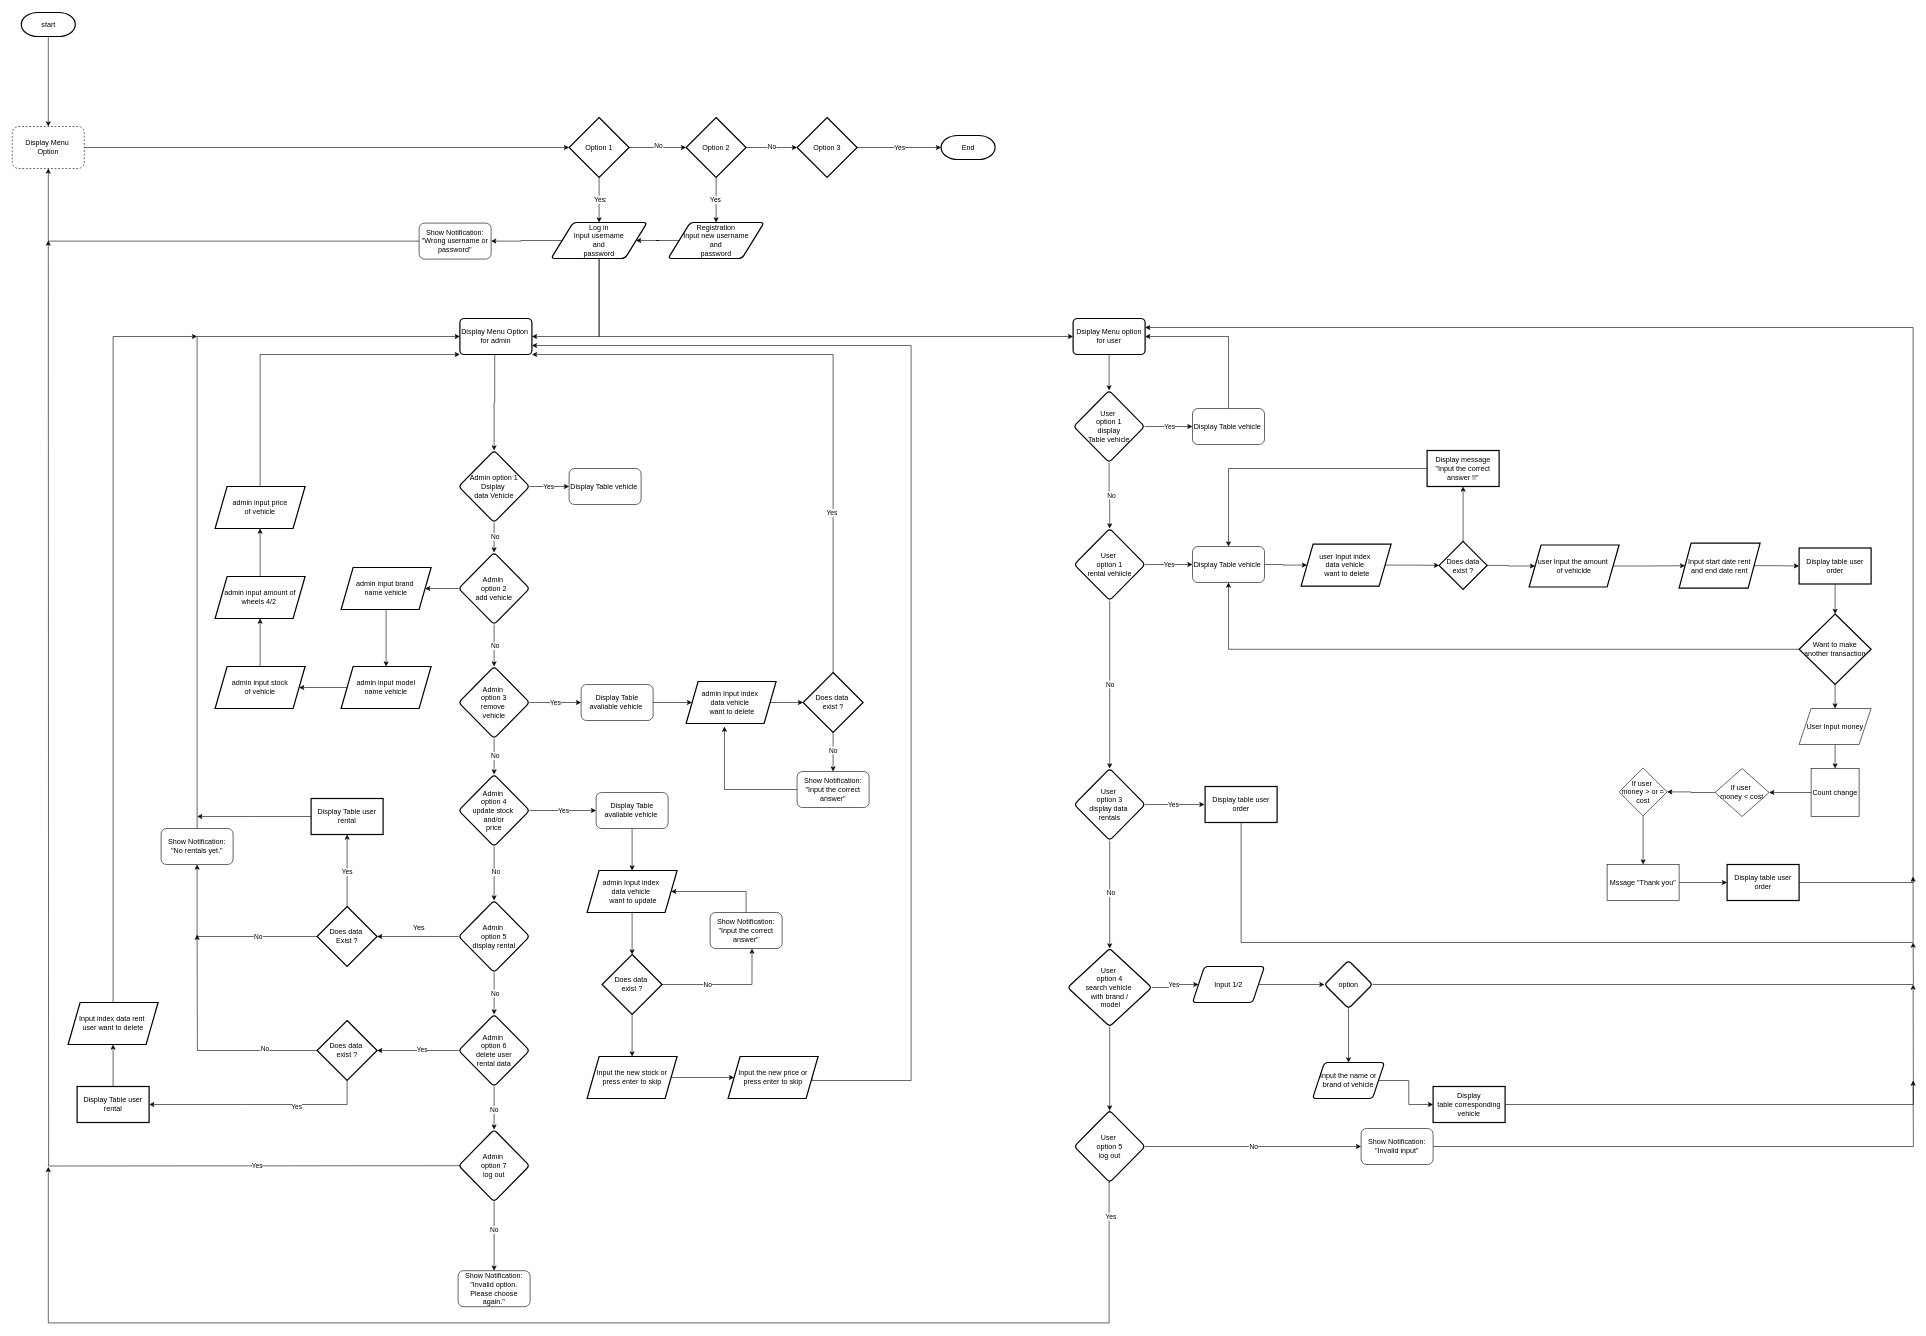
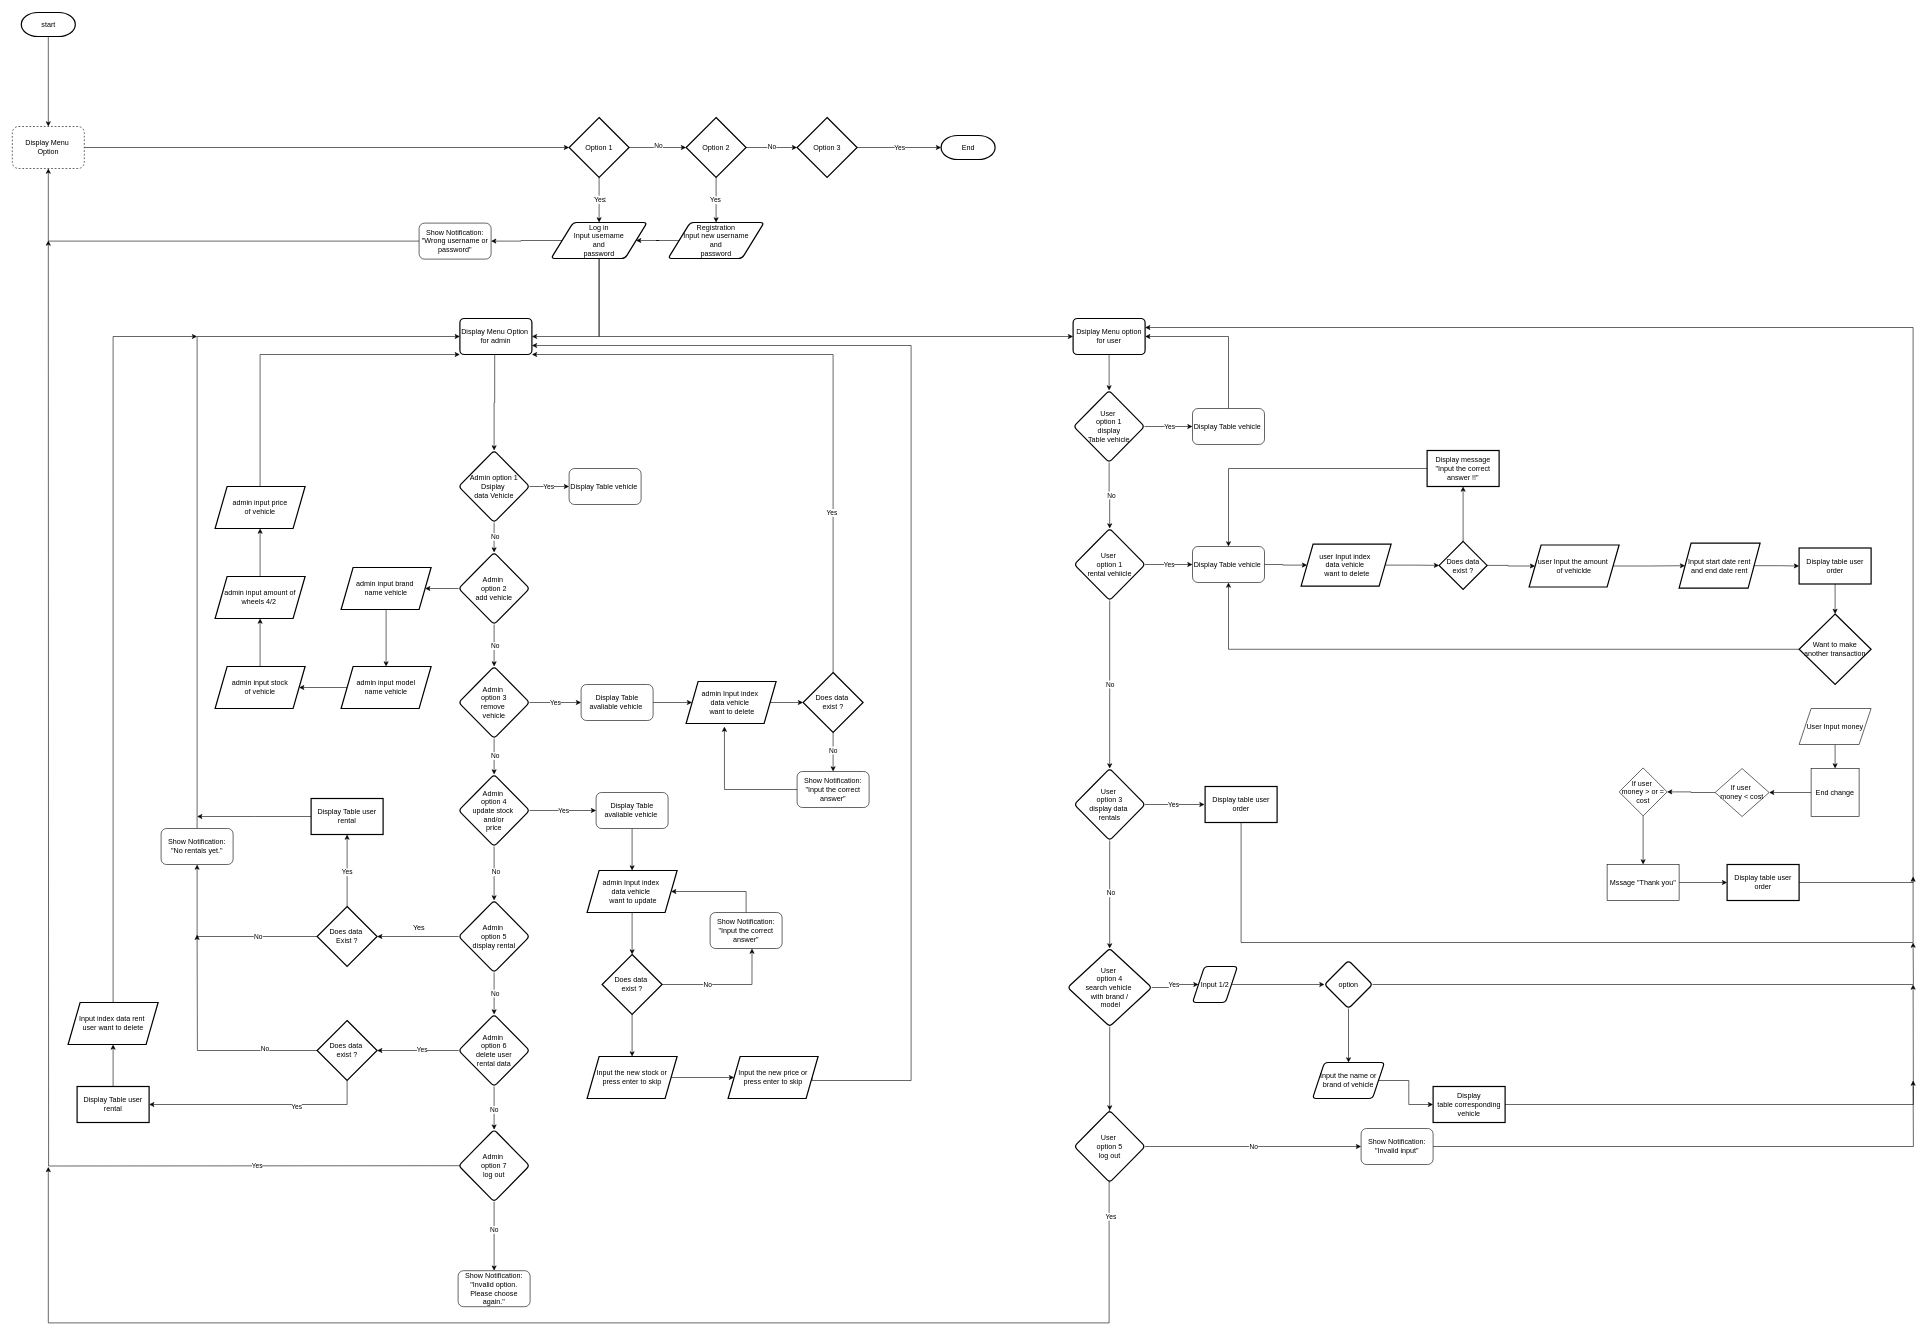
(1835, 703) -> none
(1835, 792) -> (1835, 792)
(1229, 984) -> (1215, 984)
